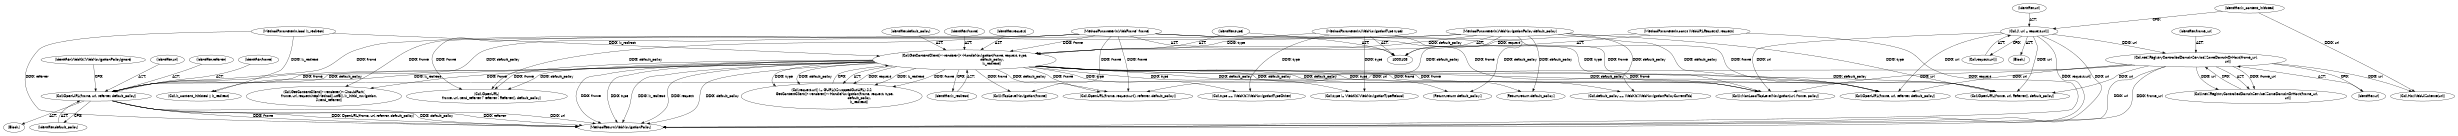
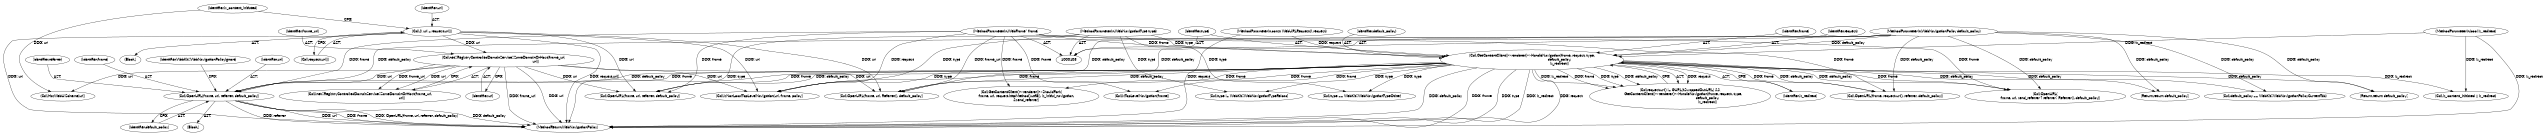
none -> (815, 39)
(1541, 44) -> none
(1485, 60) -> (903, 60)
(1741, 60) -> (987, 60)
(1895, 60) -> (1178, 60)
(37, 77) -> (2529, 77)
